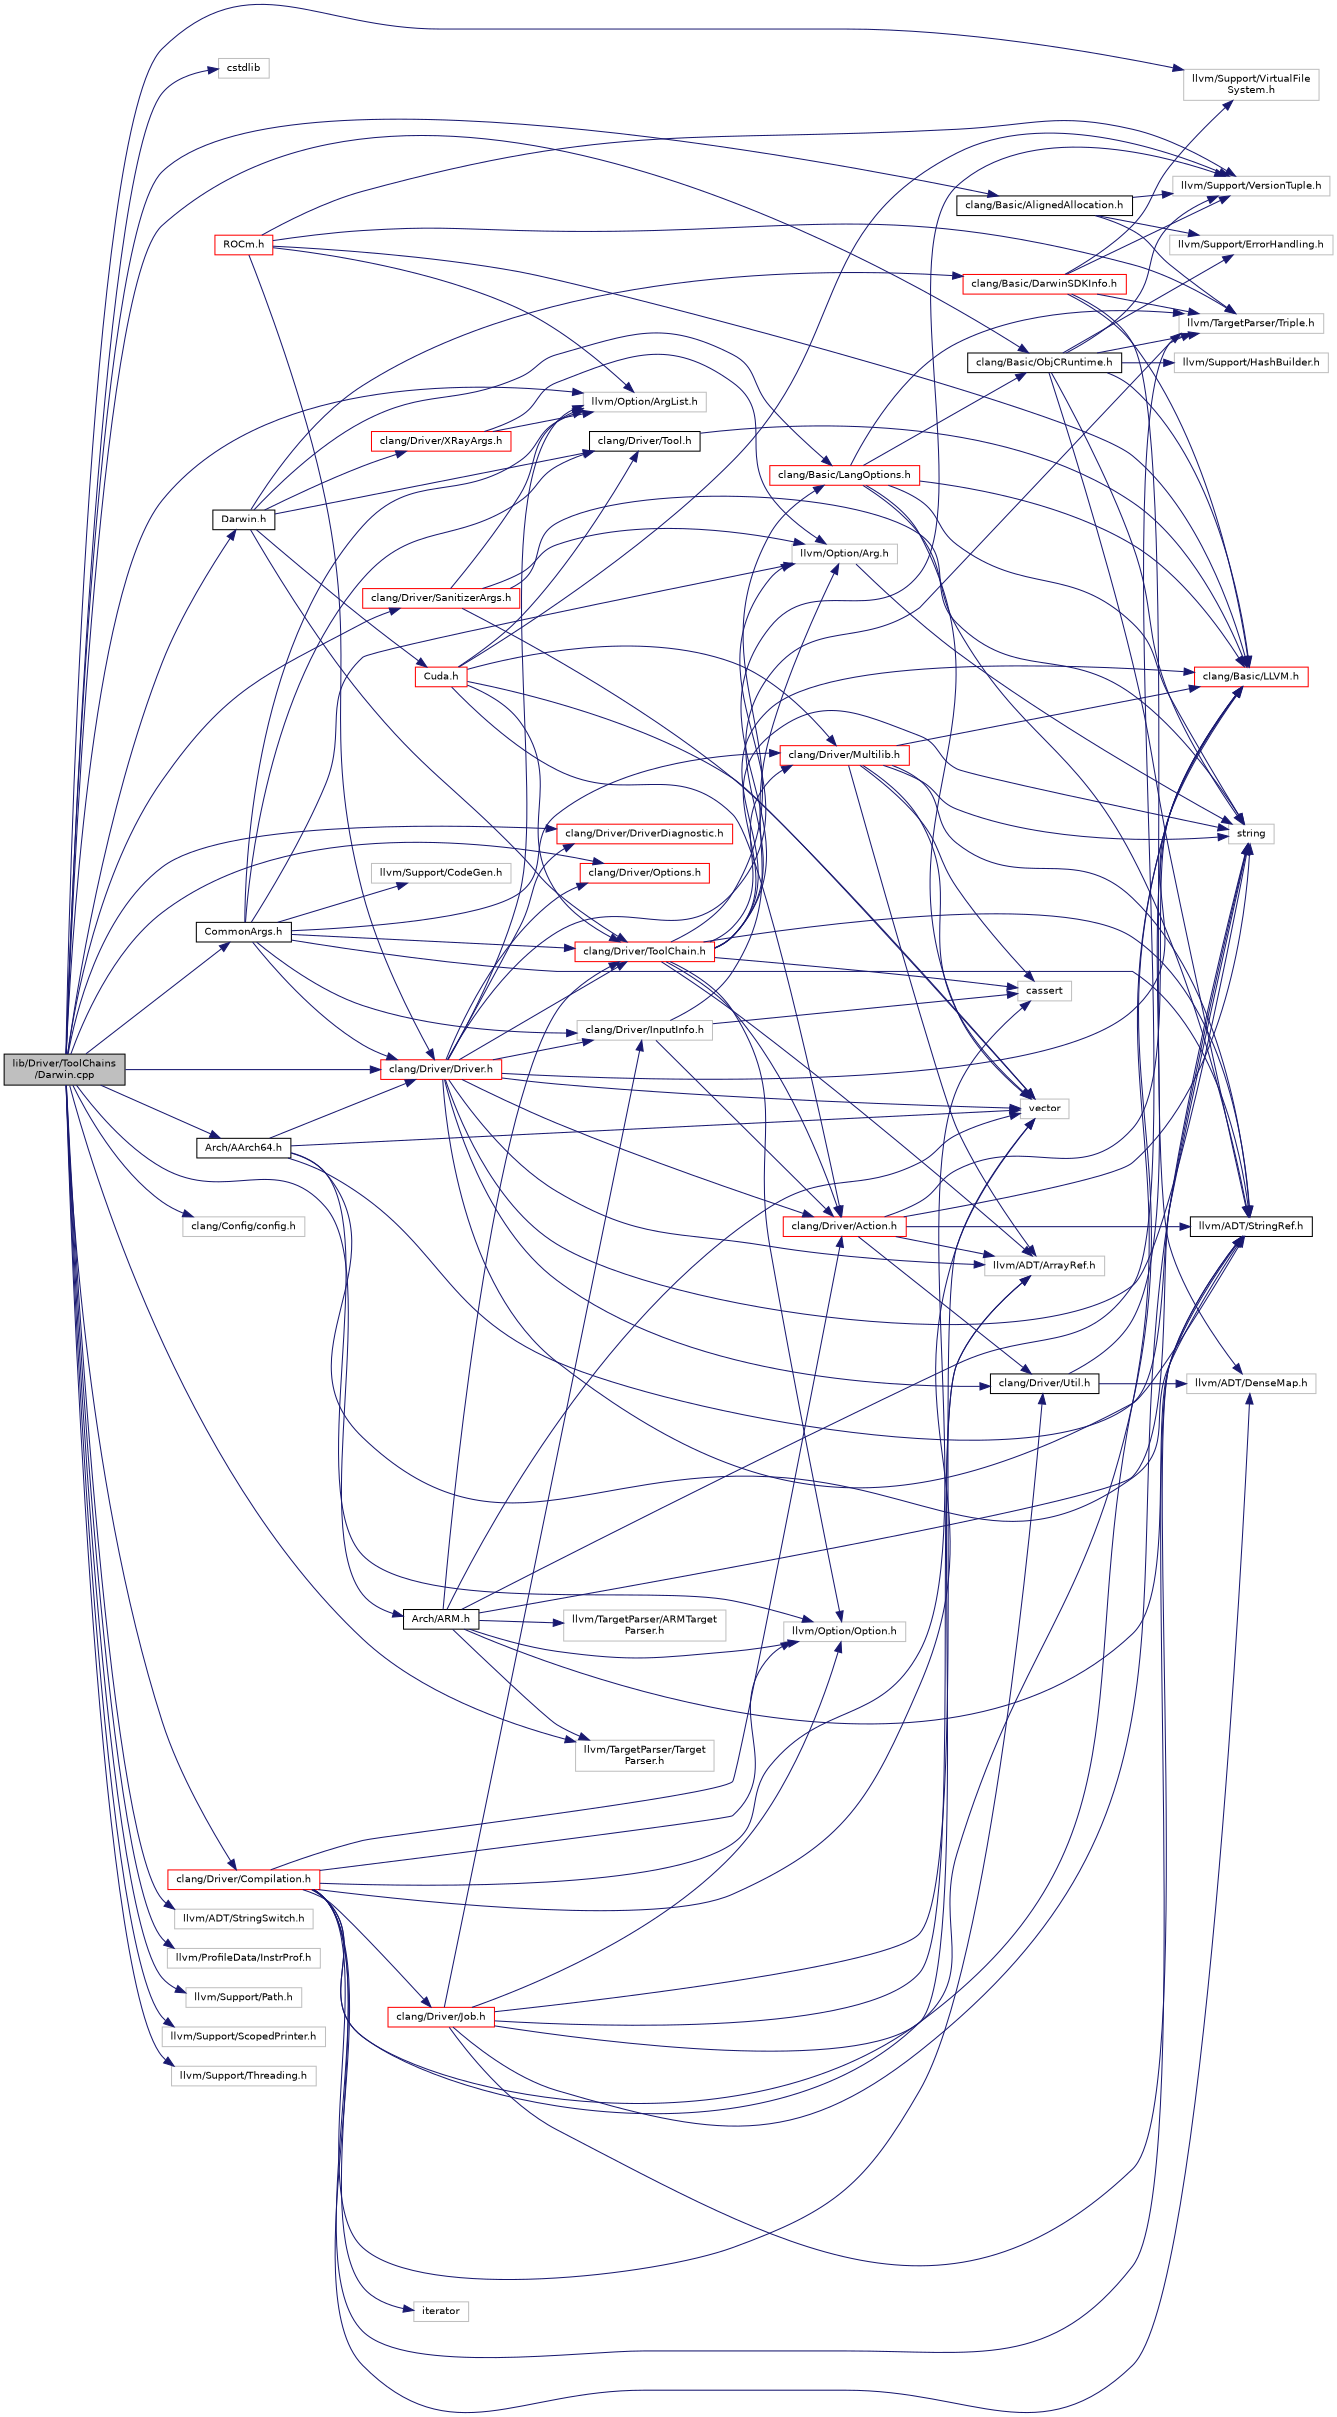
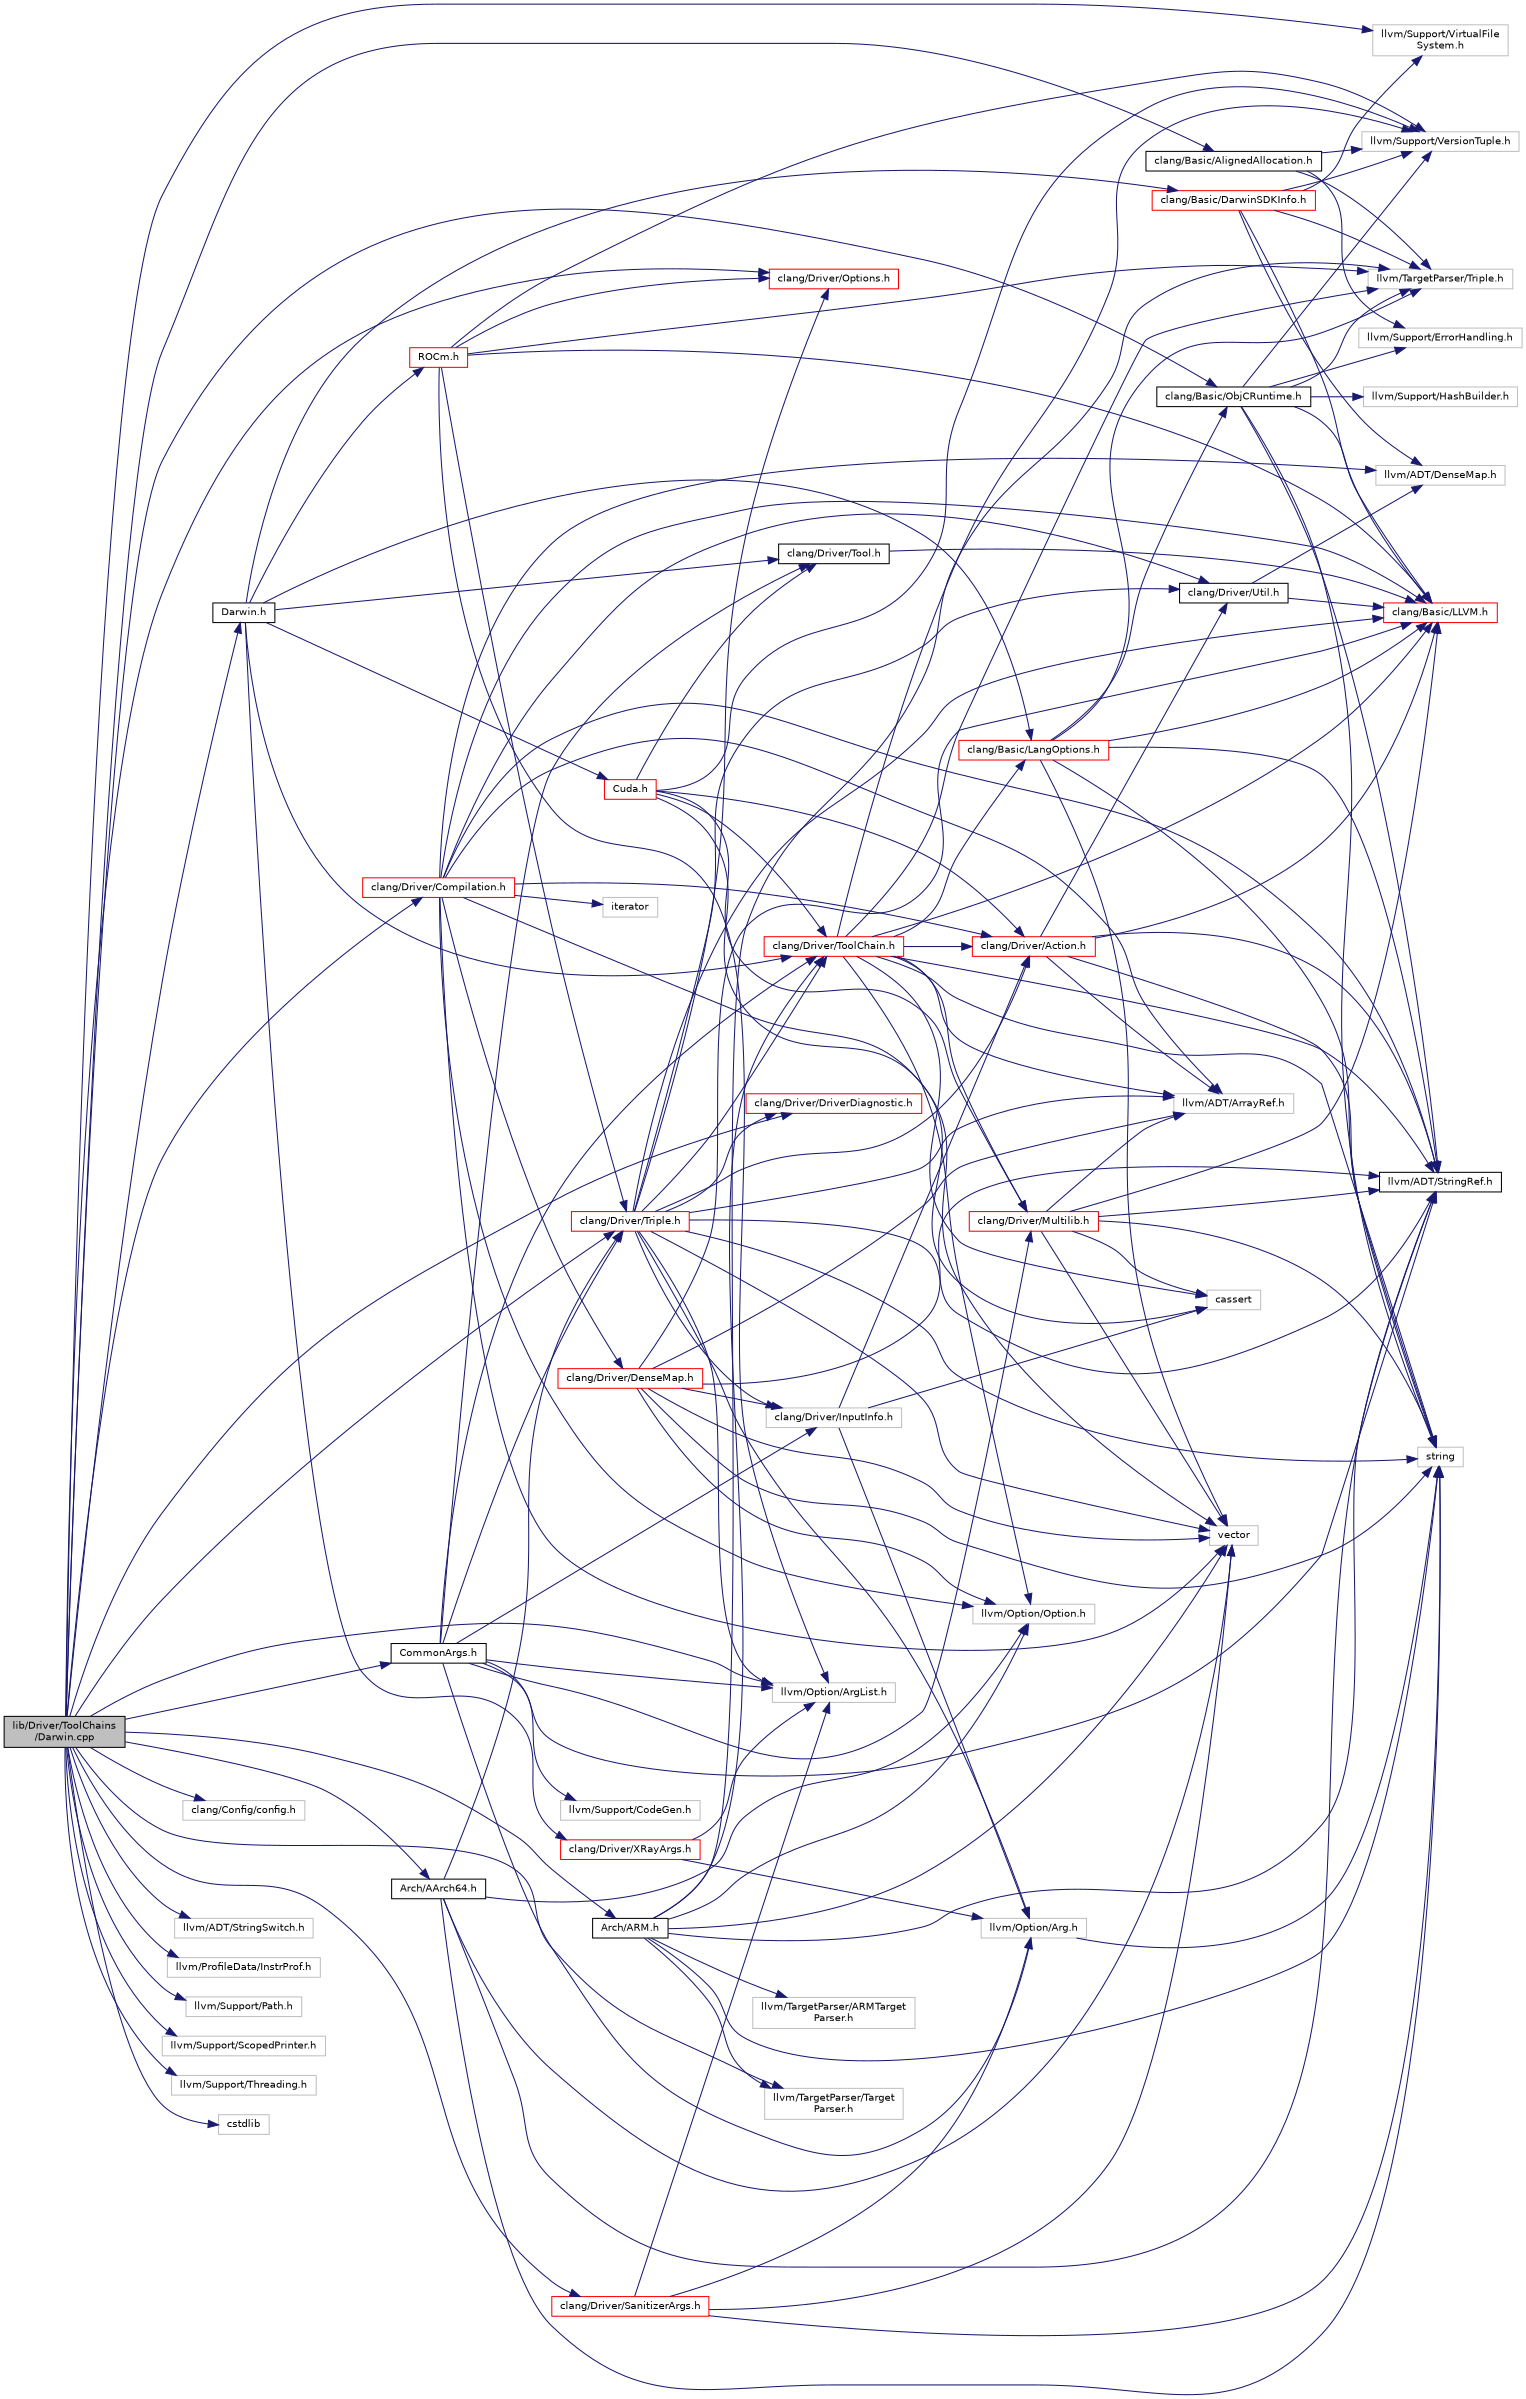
none -> (602, 293)
none -> (320, 479)
(441, 1070) -> (630, 1221)
(441, 2017) -> (630, 1378)
